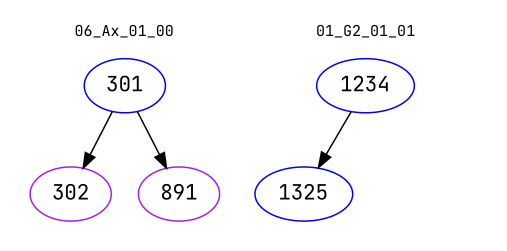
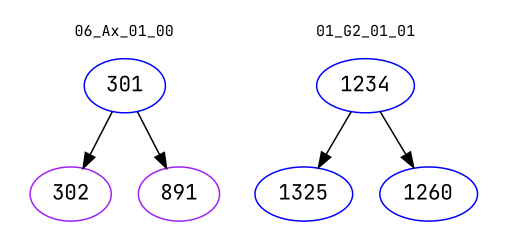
none -> (429, 194)
